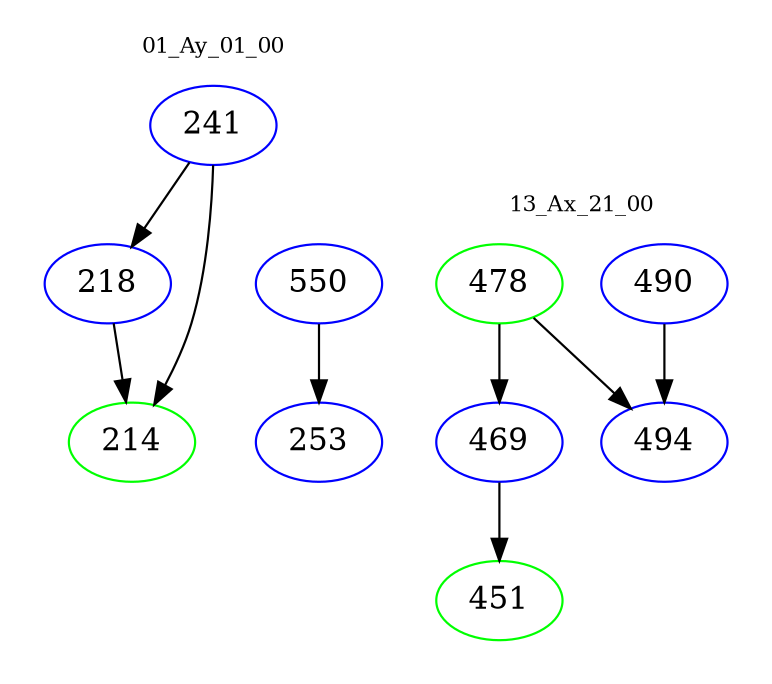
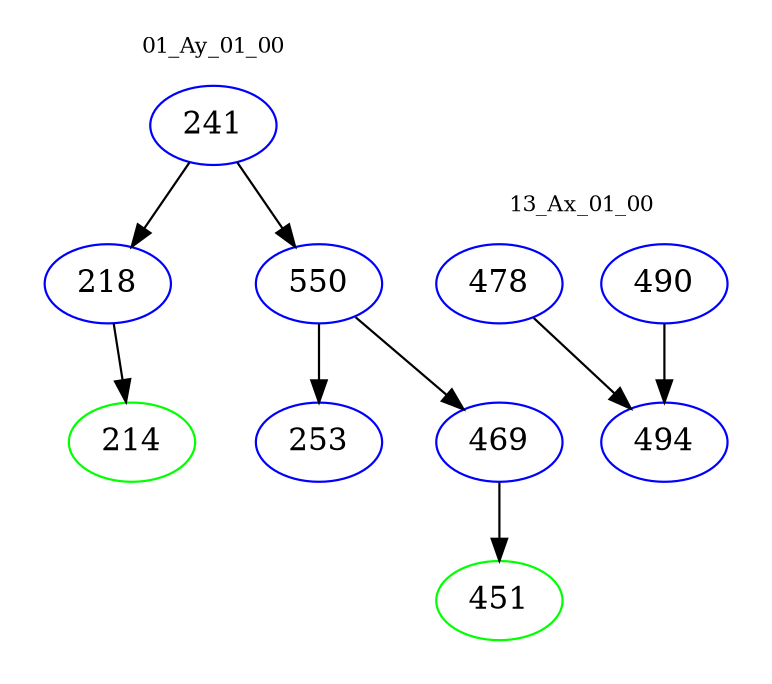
(582, 206) -> (582, 206)
(202, 278) -> (260, 196)
(499, 284) -> (499, 284)
(499, 352) -> (385, 342)
